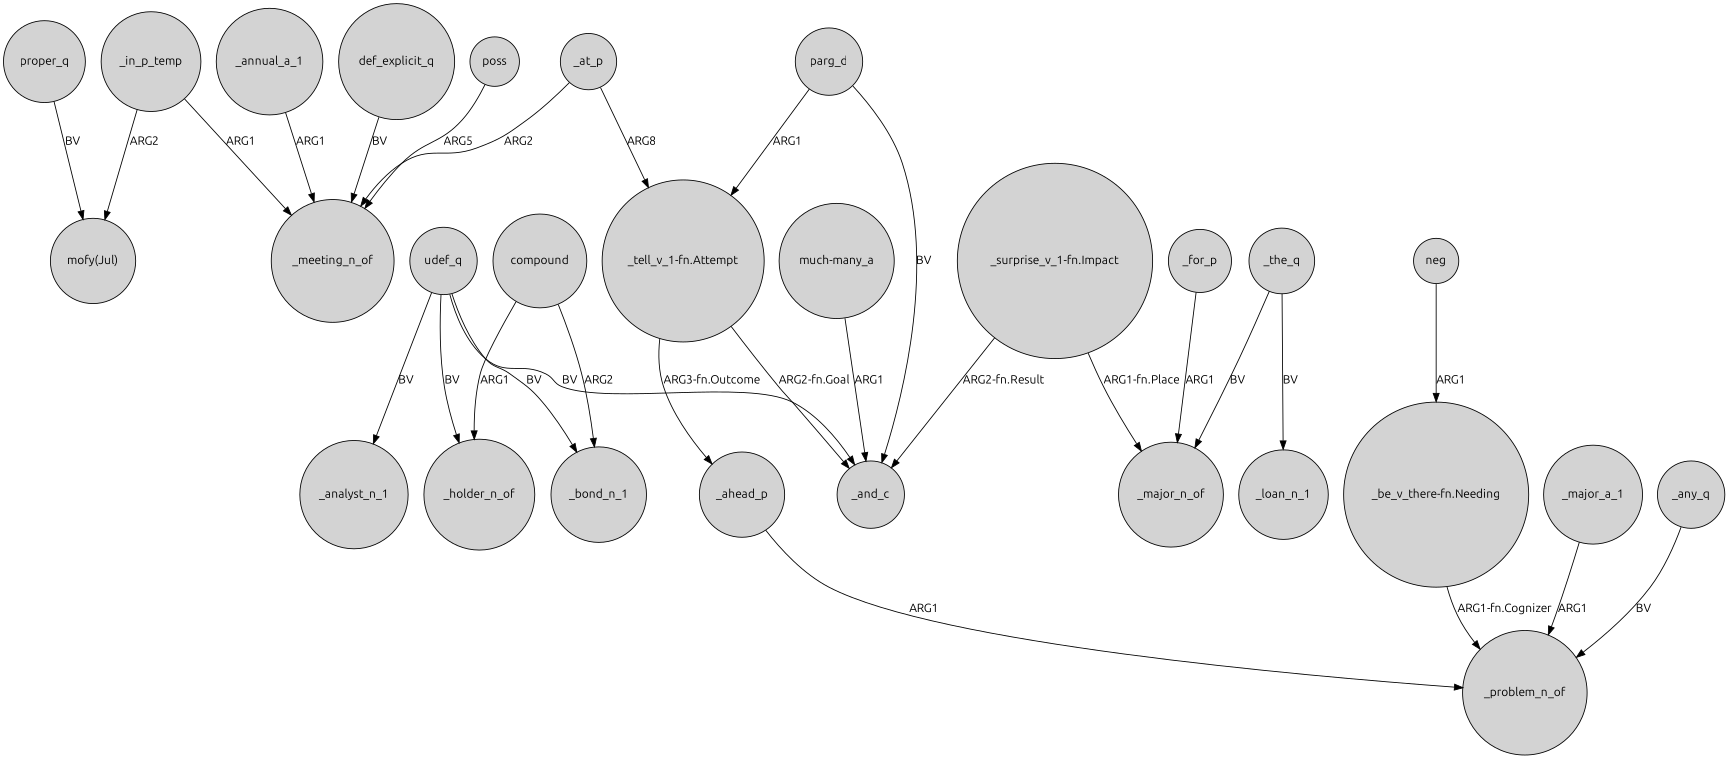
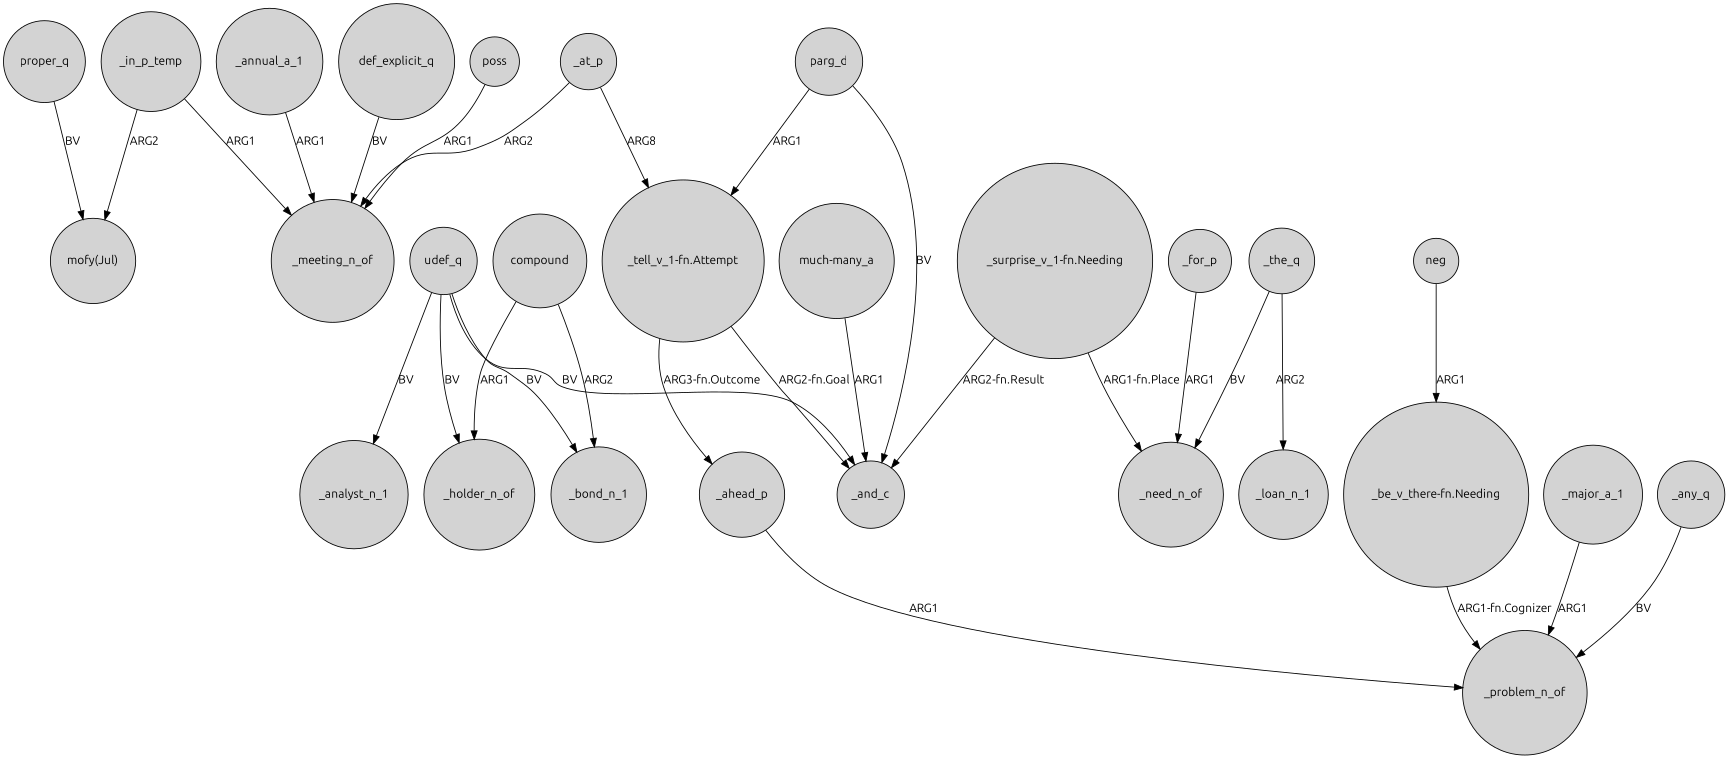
(458, 142) -> (458, 142)
(1055, 261) -> (1055, 261)
(1291, 380) -> (1291, 380)
(1171, 495) -> (1171, 495)
